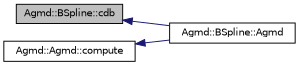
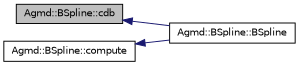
(232, 33) -> (232, 33)
(69, 51) -> (69, 51)
